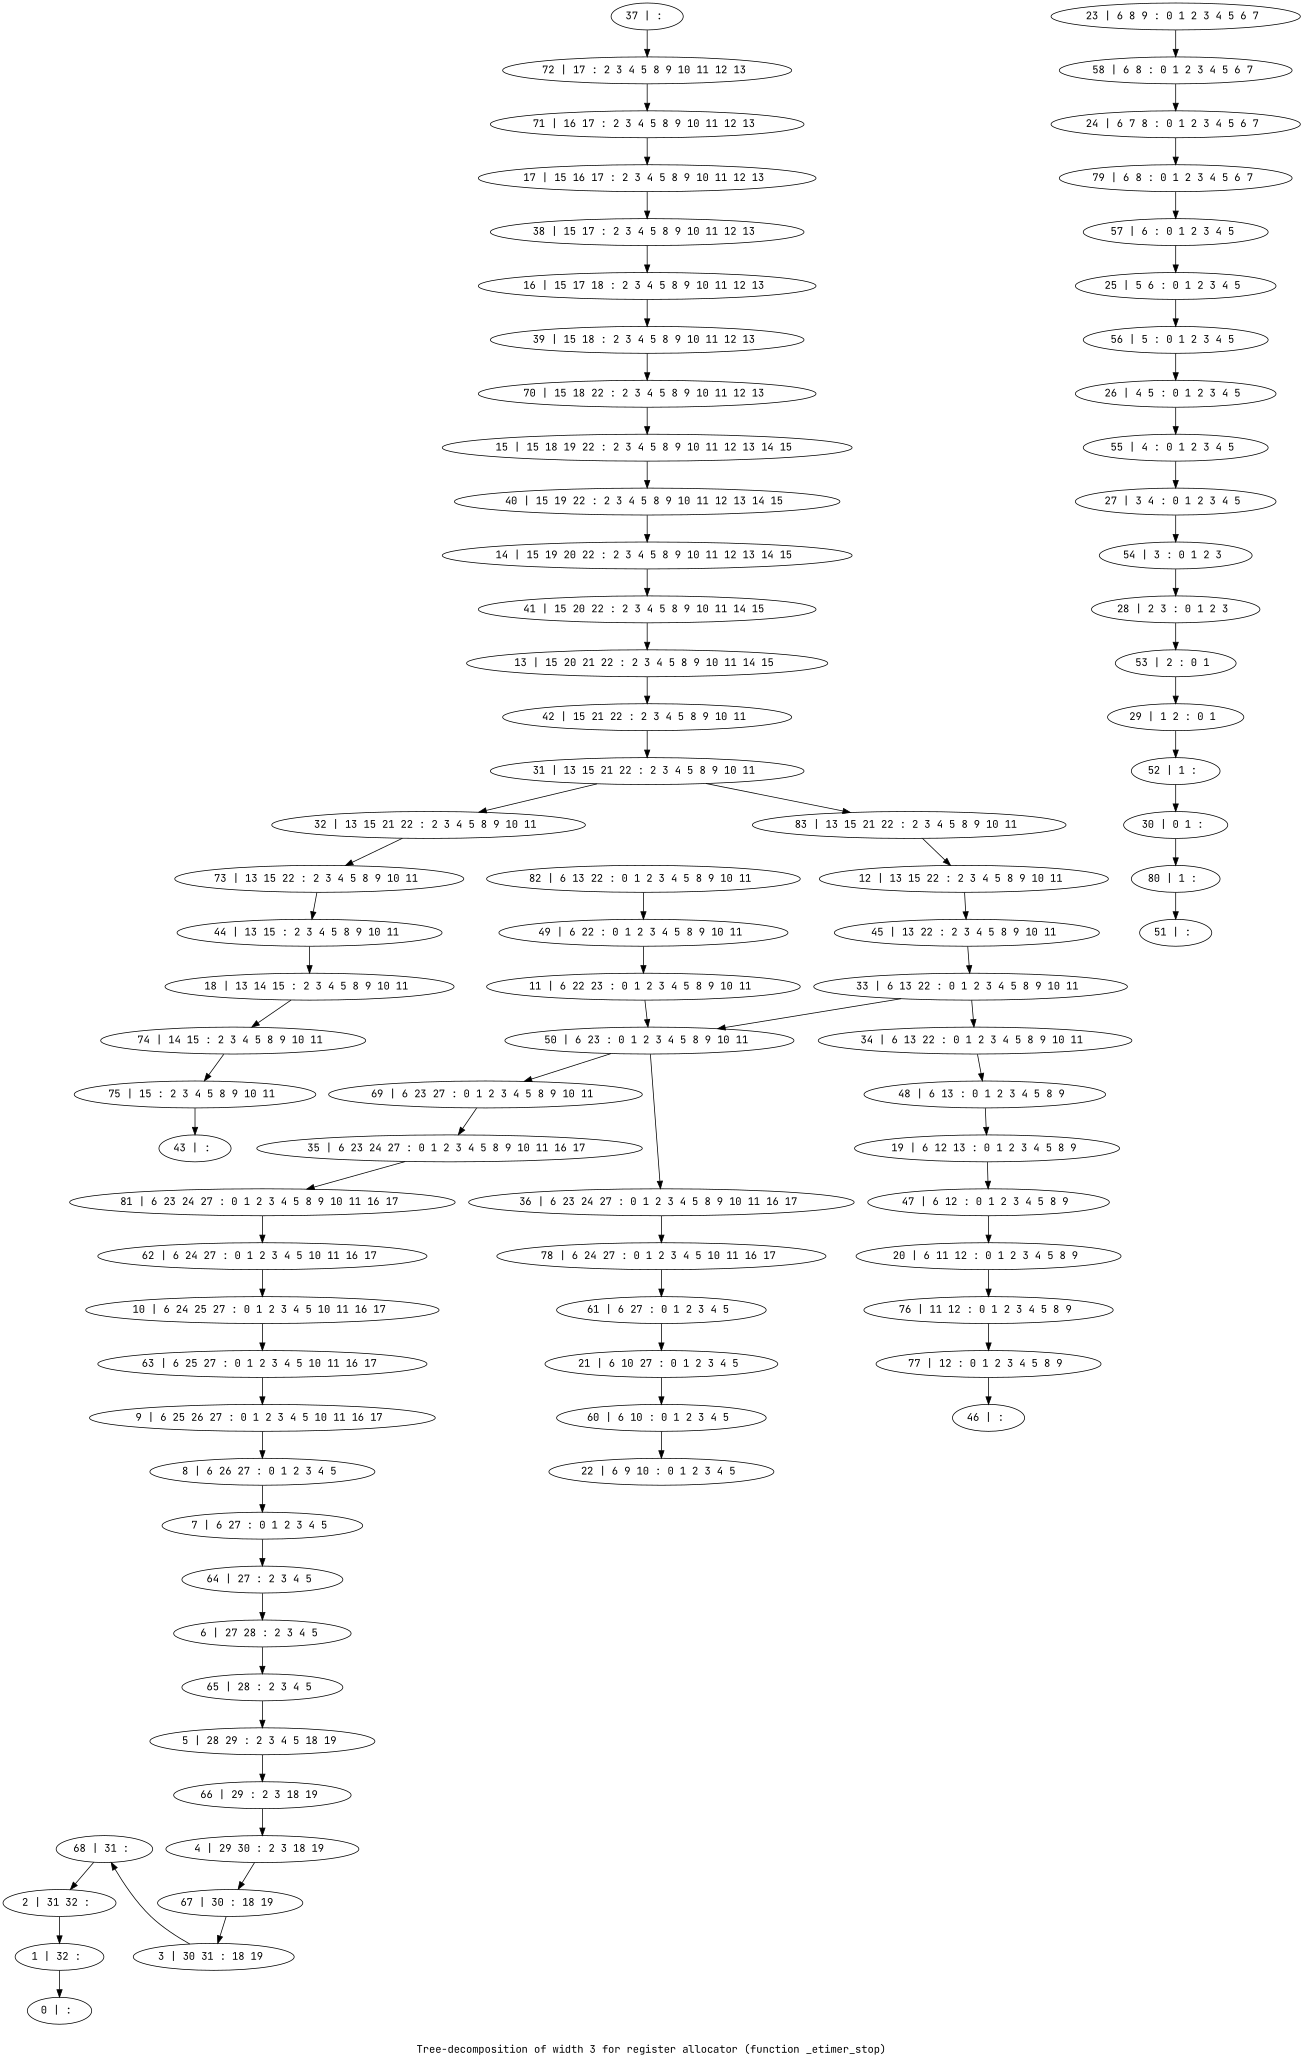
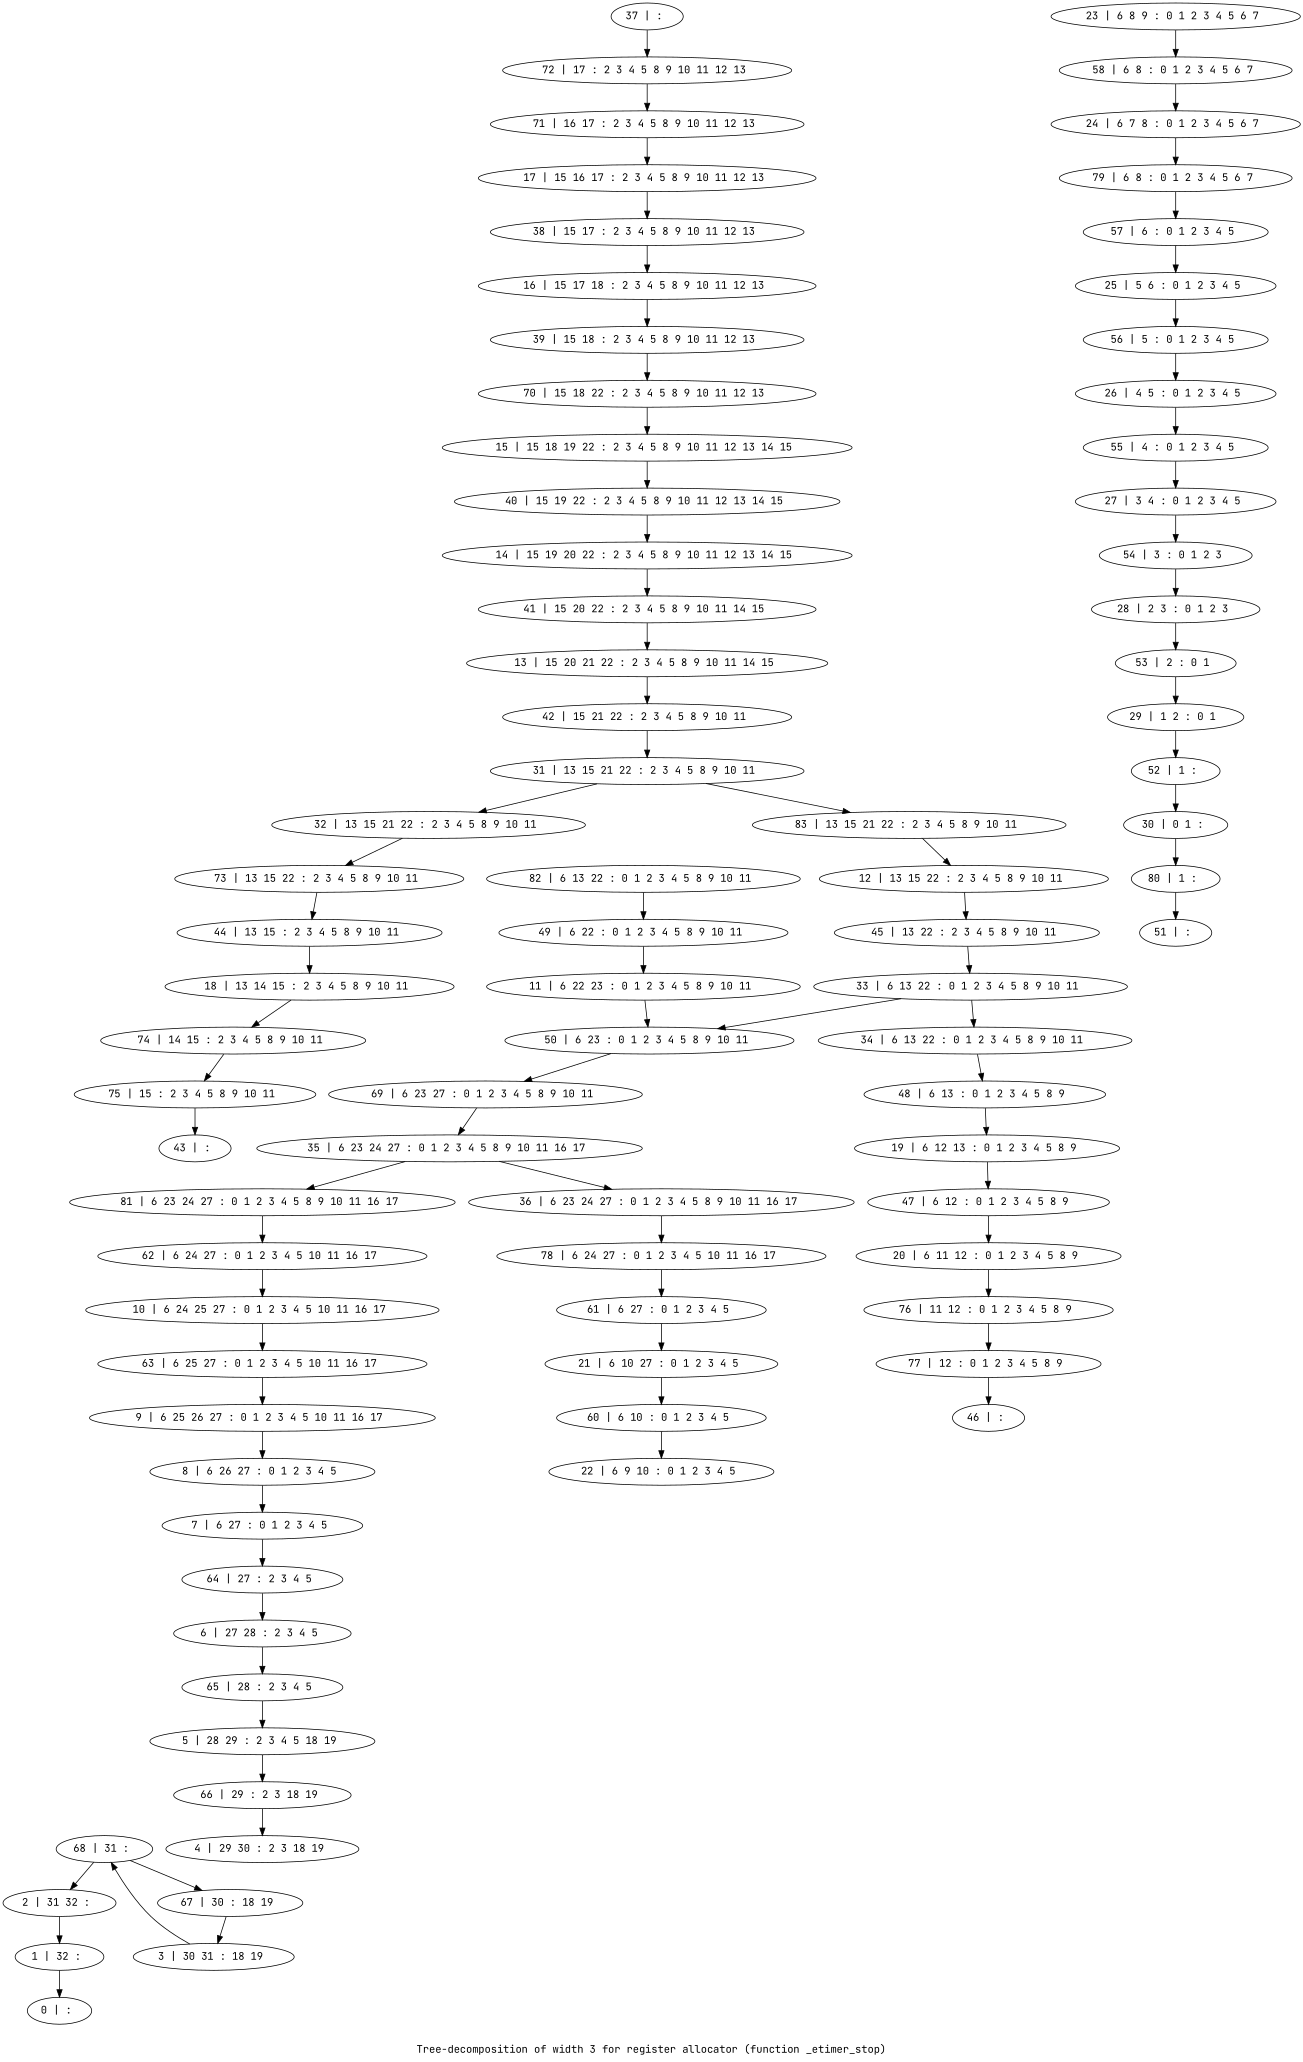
(655, 1118) -> (552, 1174)
(248, 1873) -> (163, 1874)
